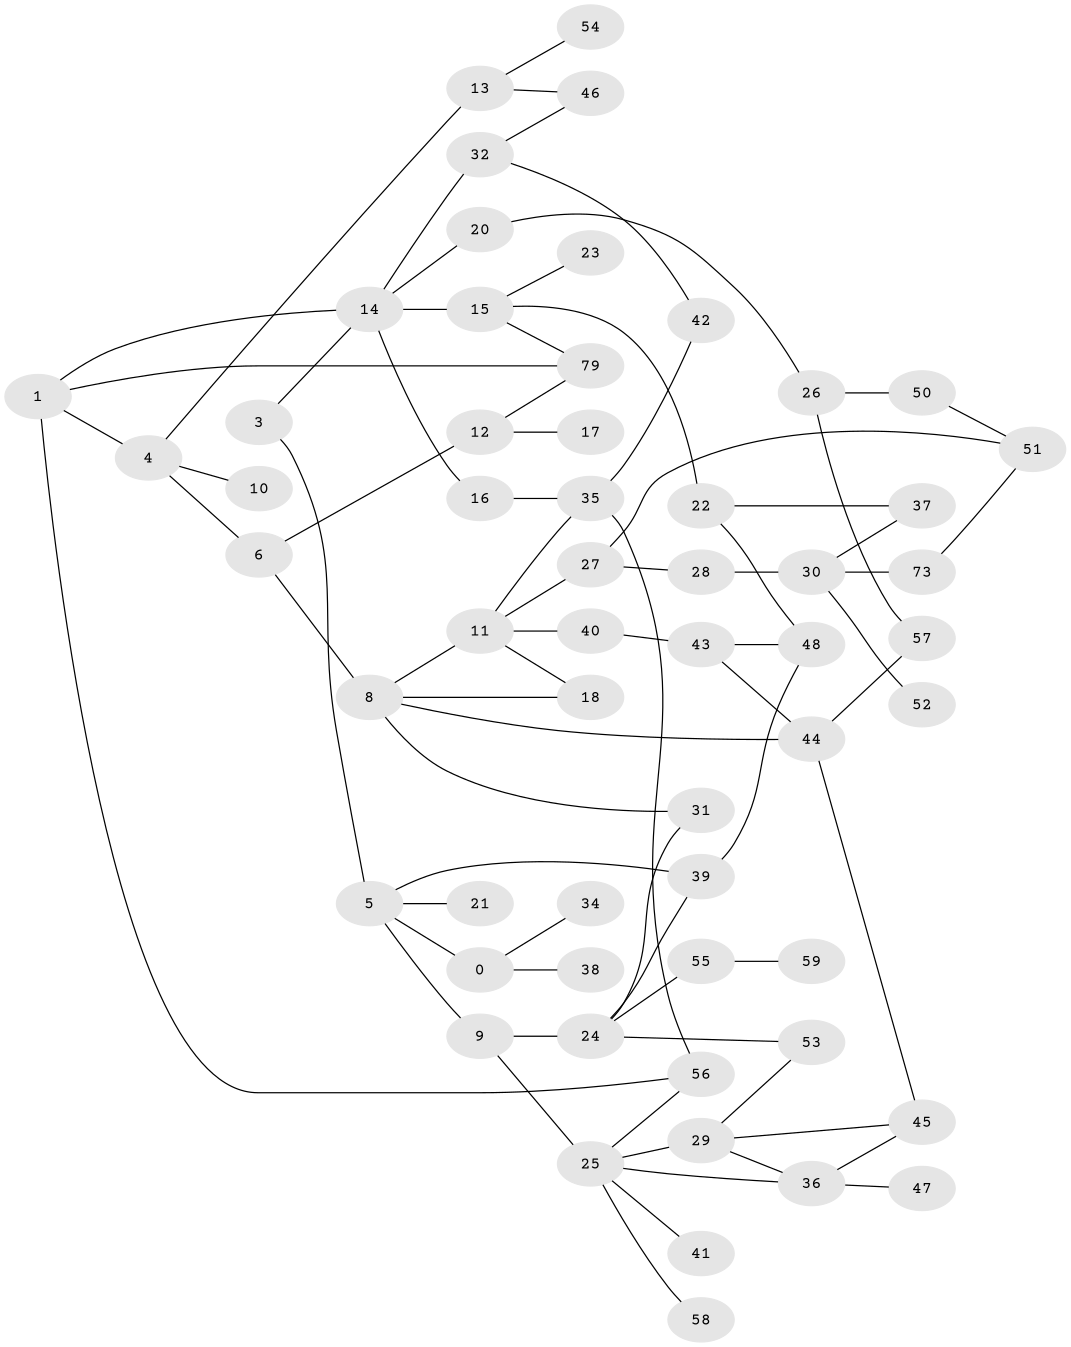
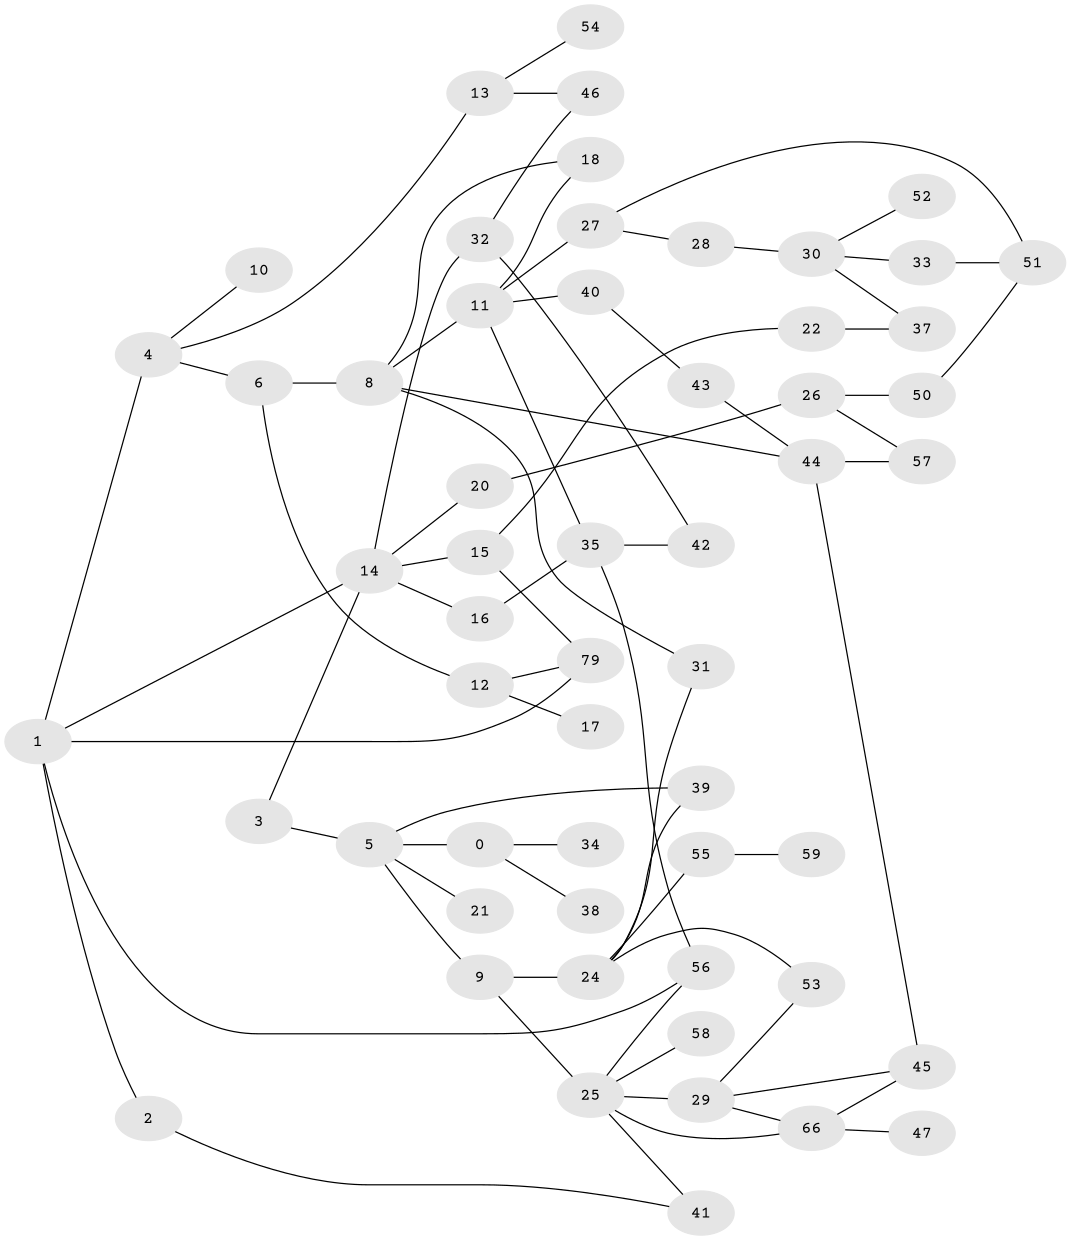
(591, 253) -> none
(922, 572) -> (922, 263)
(812, 645) -> none
none -> (149, 1119)
(812, 1184) -> (812, 1128)
